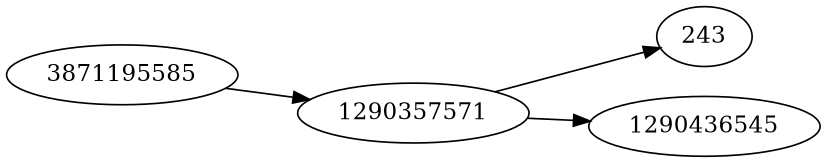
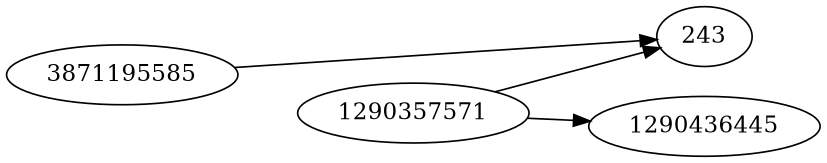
(260, 93) -> (437, 54)
(704, 126) -> (704, 126)
